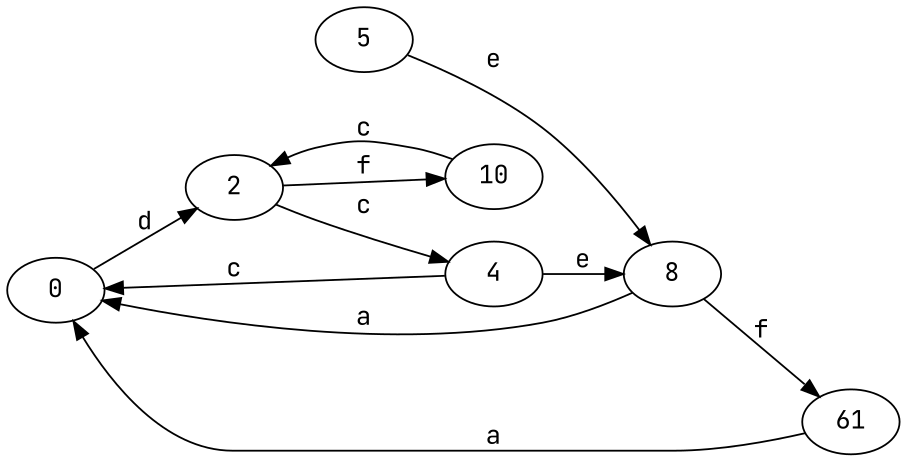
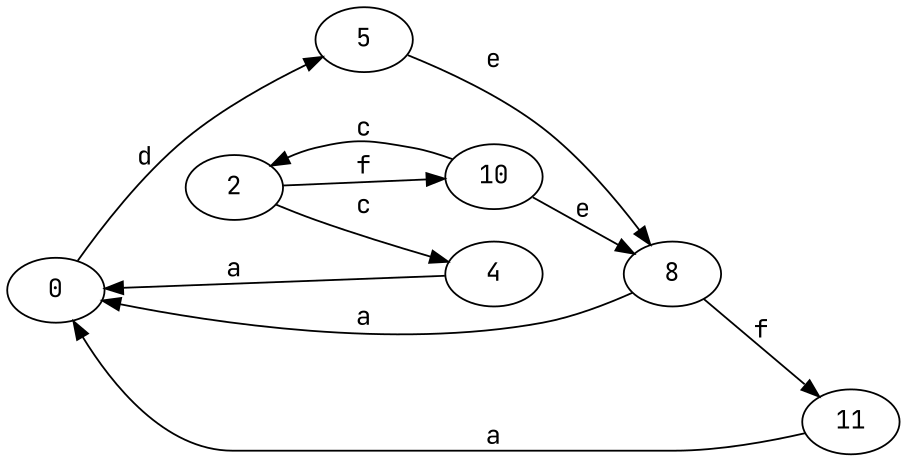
(138, 243) -> (178, 146)
(234, 270) -> (234, 270)
(574, 274) -> (575, 221)
(851, 422) -> (851, 422)
